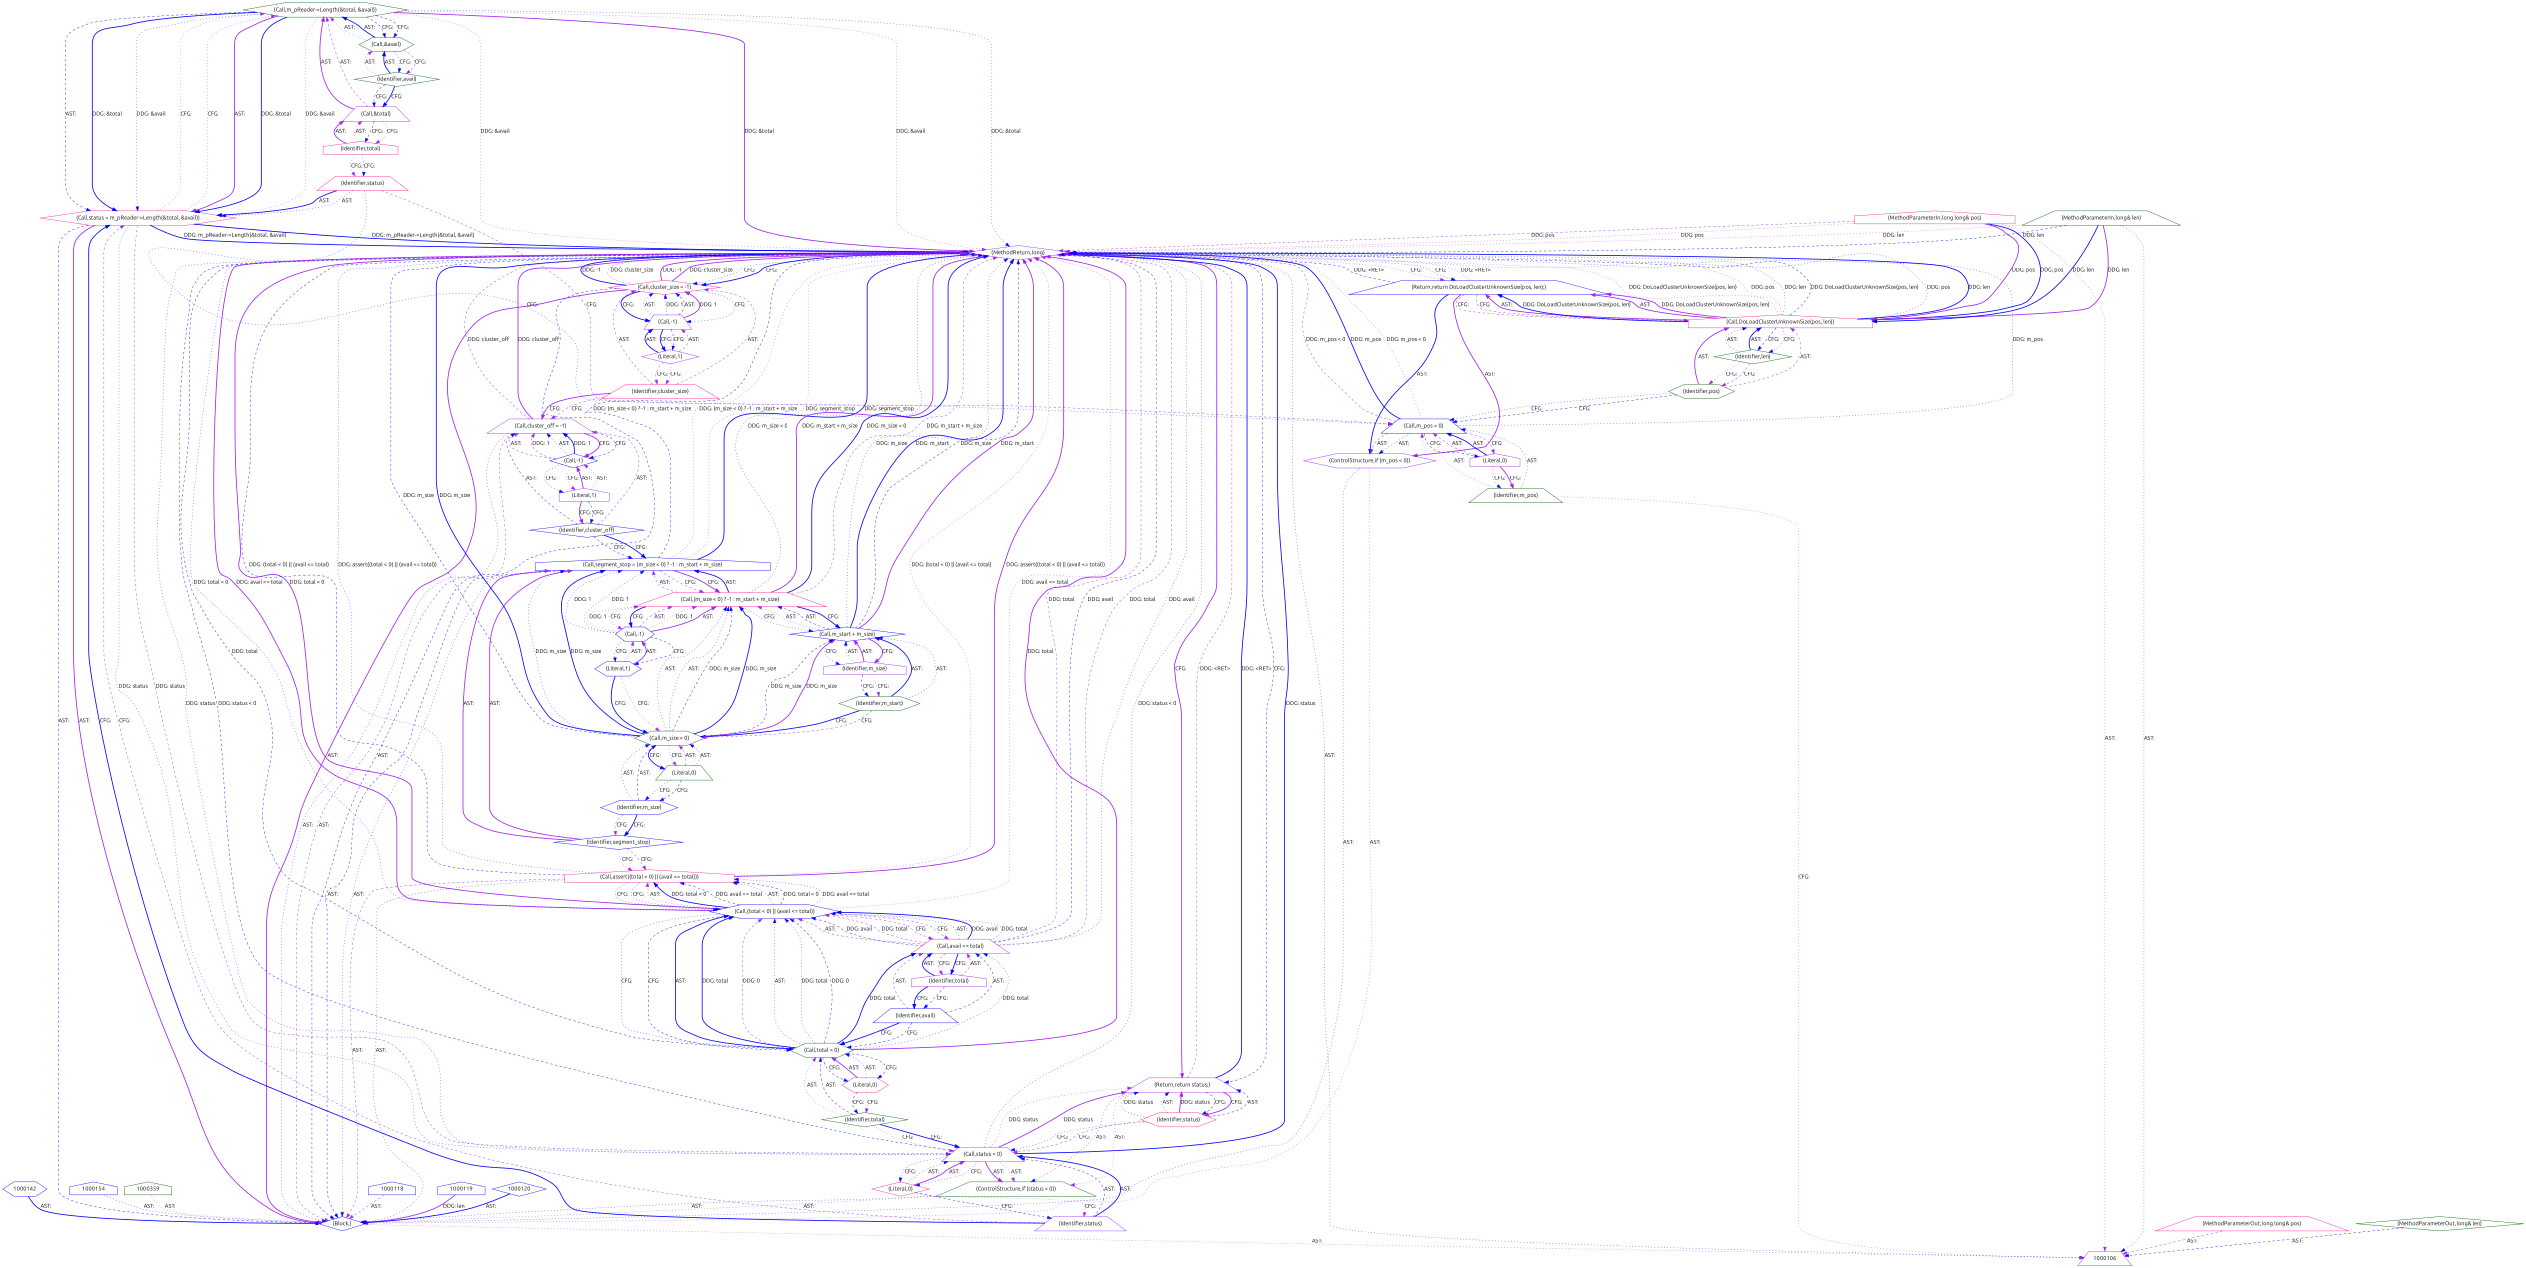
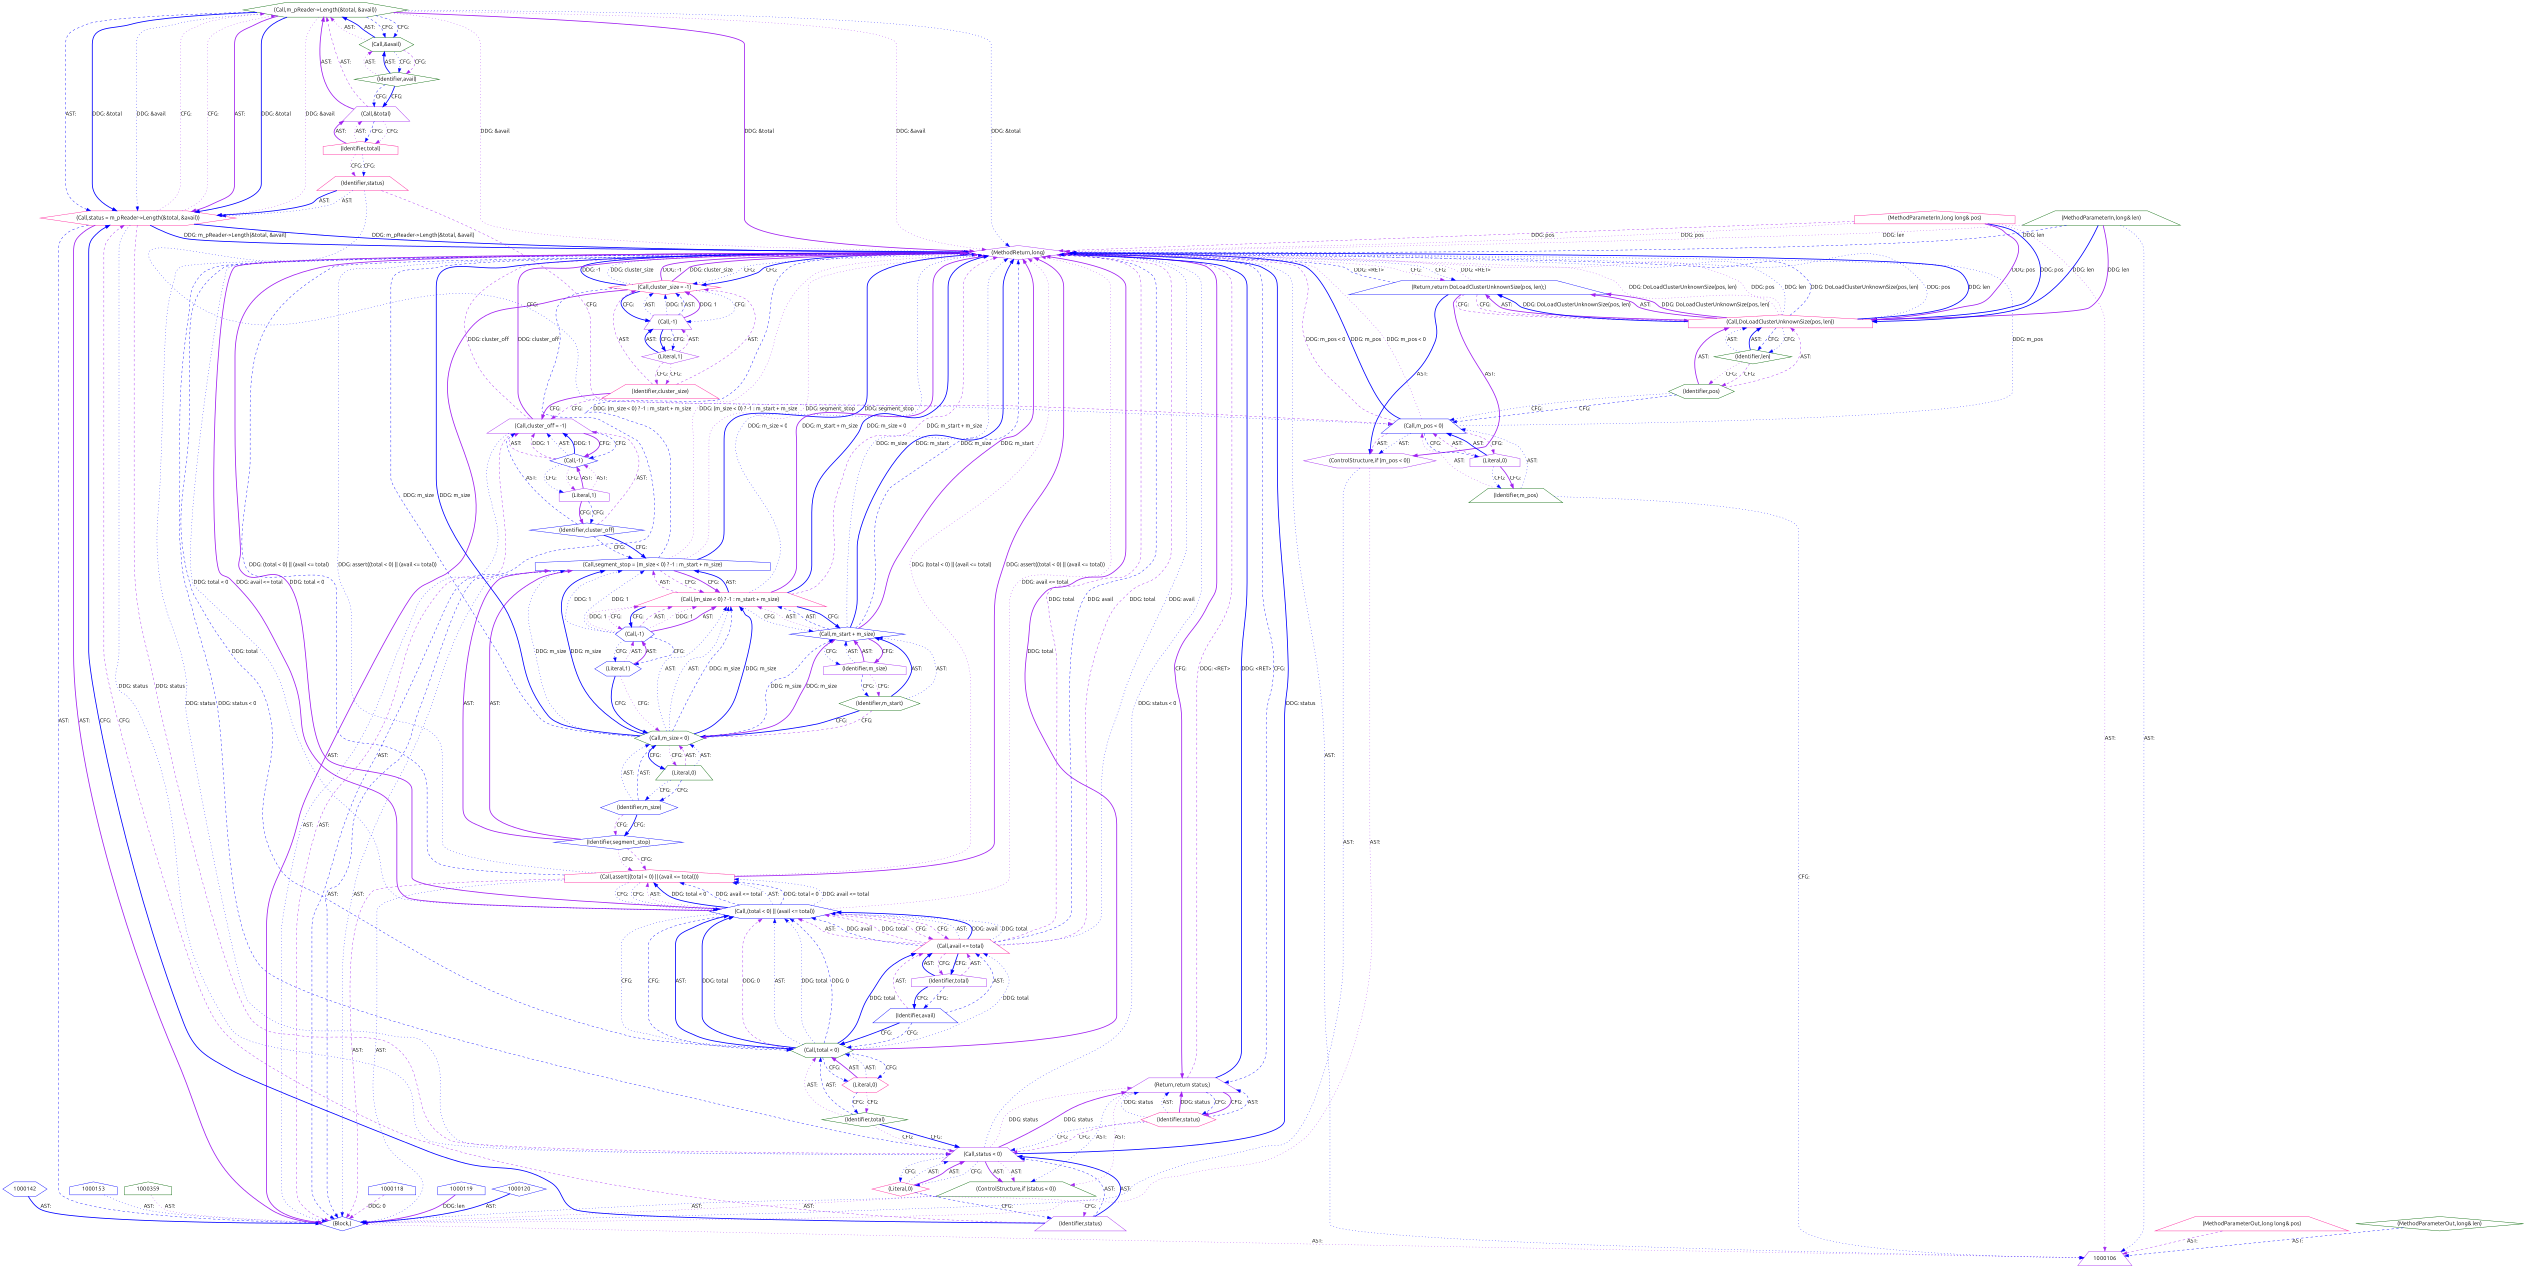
(1798, 896) -> (1798, 896)
(93, 1189) -> (93, 1189)
(377, 1206) -> (377, 1206)
